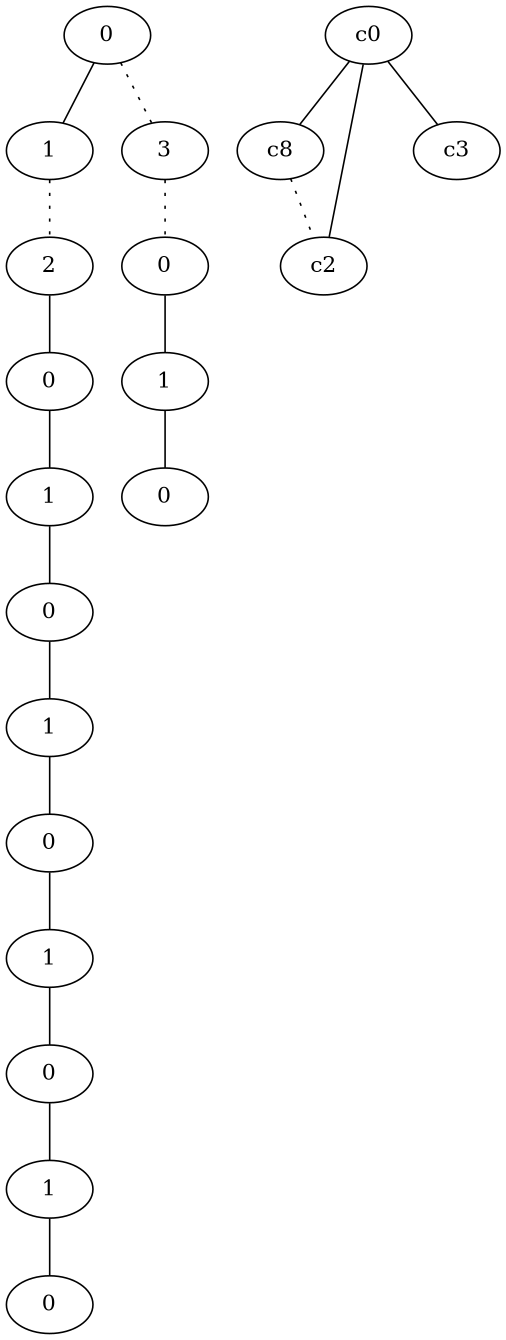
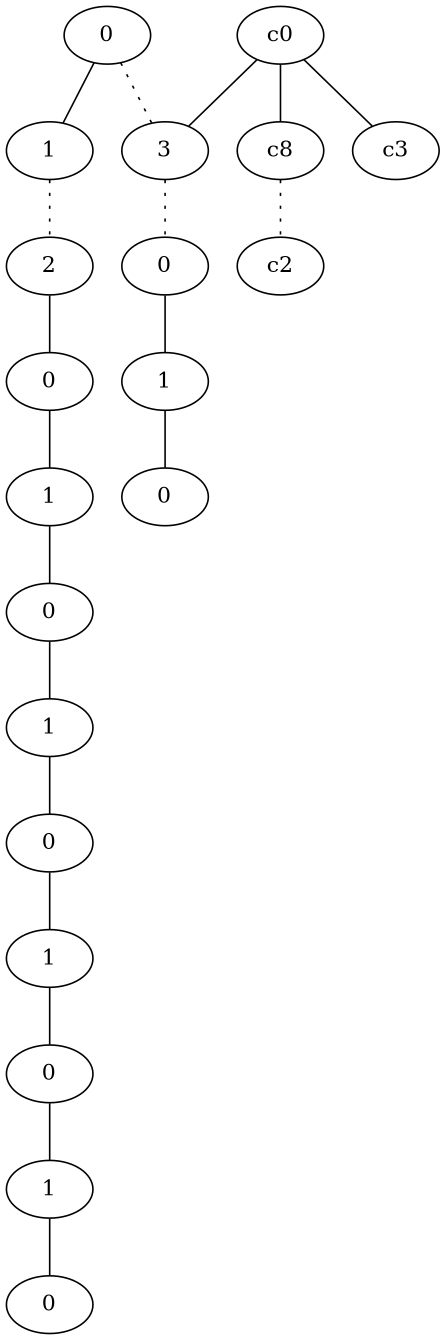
(346, 151) -> (223, 93)
